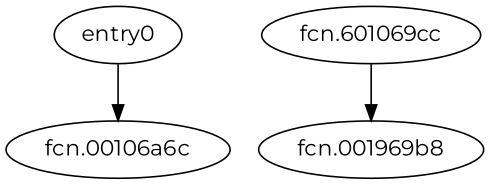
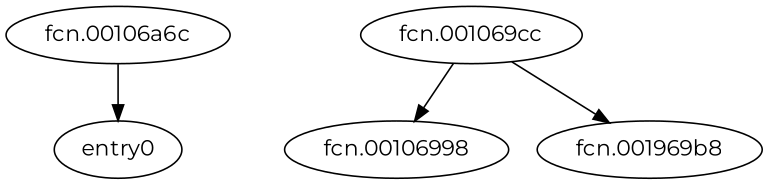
(371, 35) -> (471, 35)
(118, 85) -> (118, 85)
none -> (397, 150)
